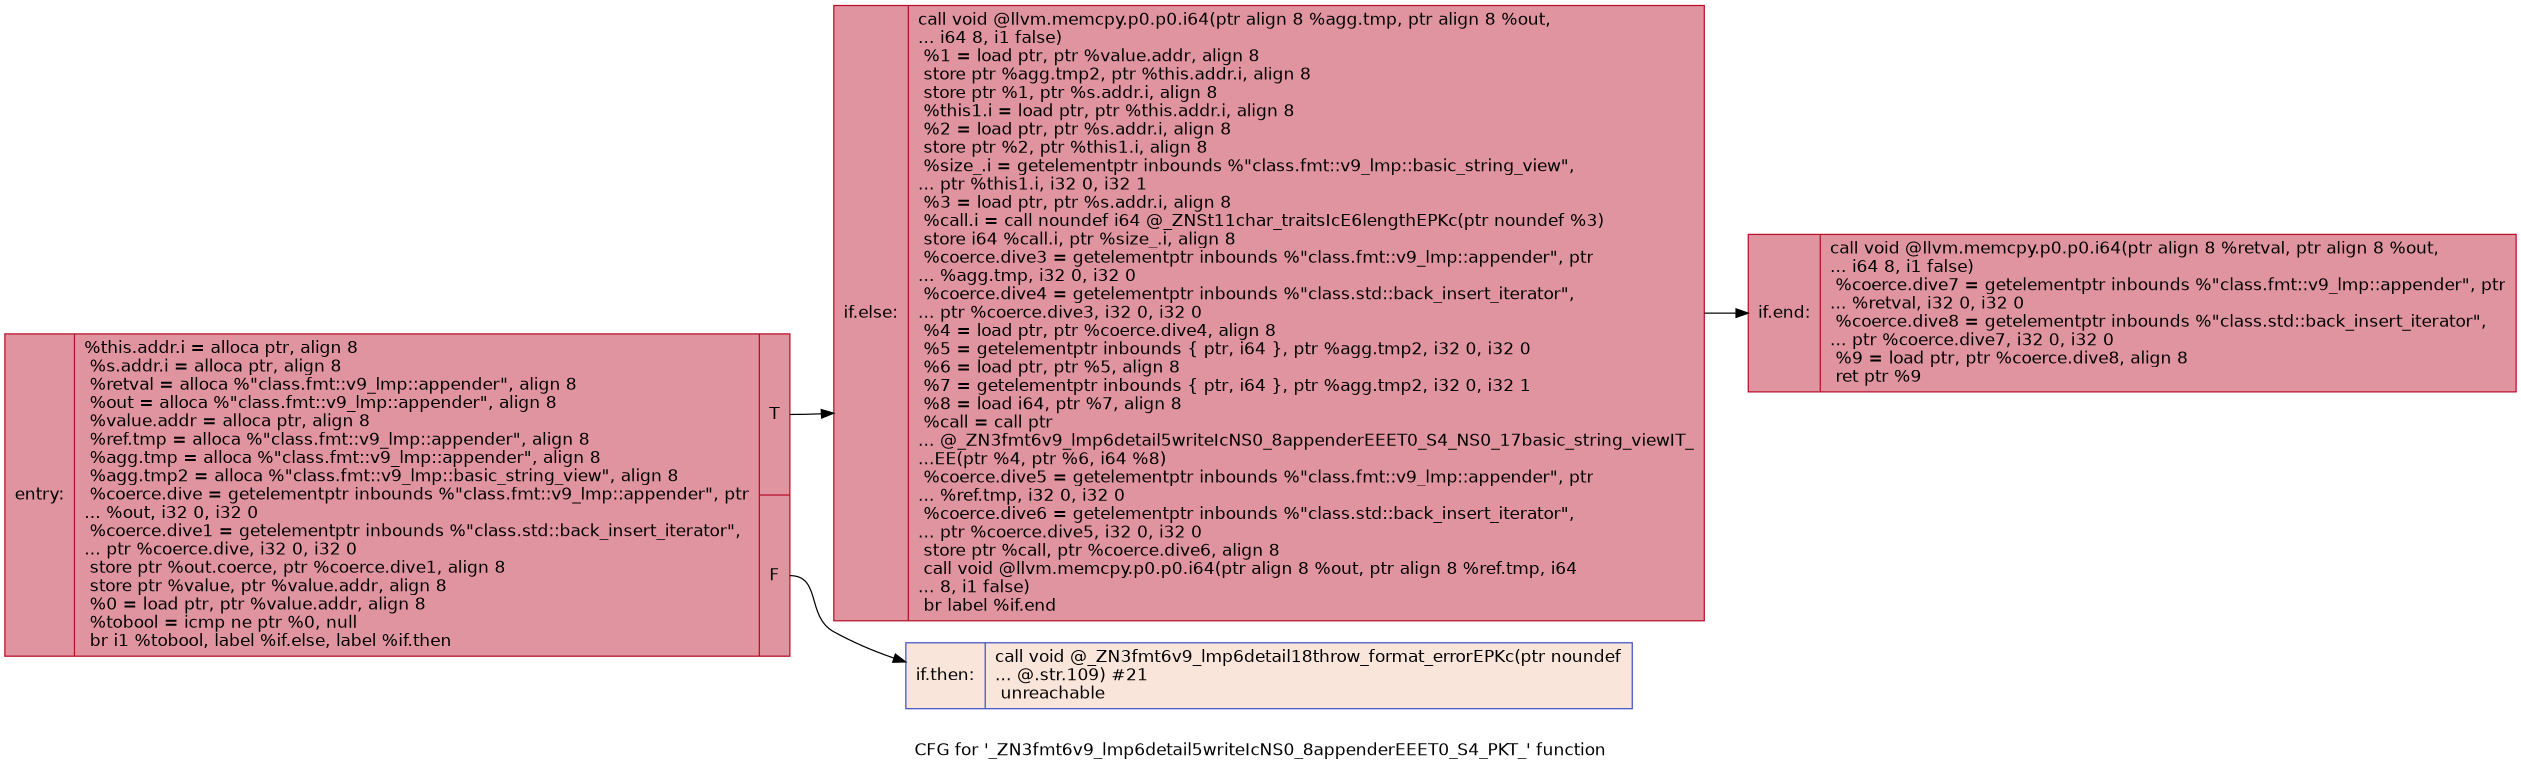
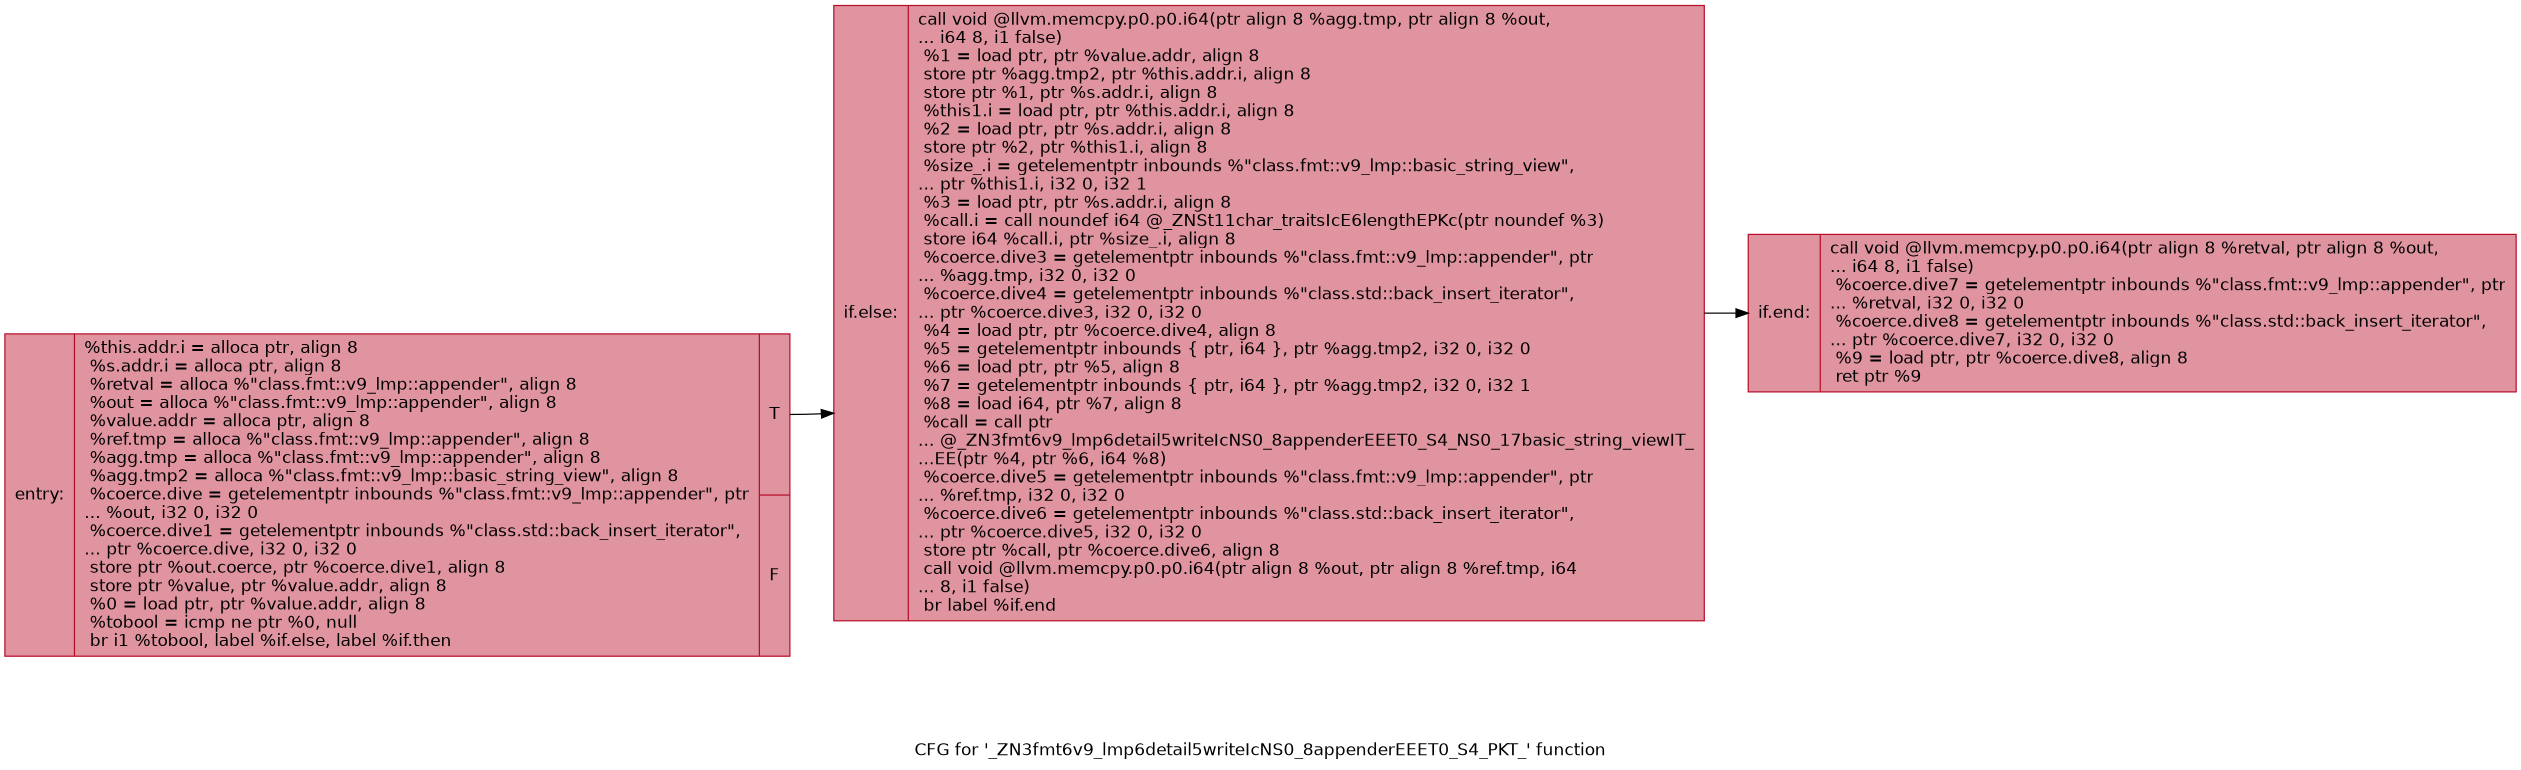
(1269, 676) -> none
